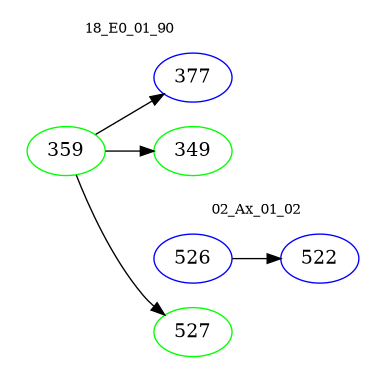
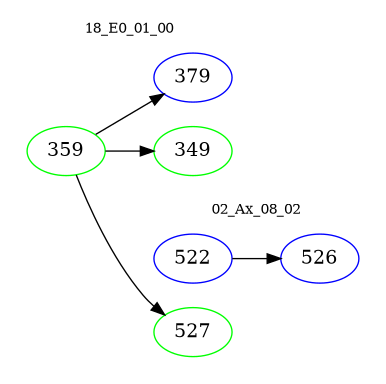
(130, 29) -> (130, 29)
(193, 78) -> (193, 78)
(256, 210) -> (256, 210)
(250, 259) -> (250, 259)
